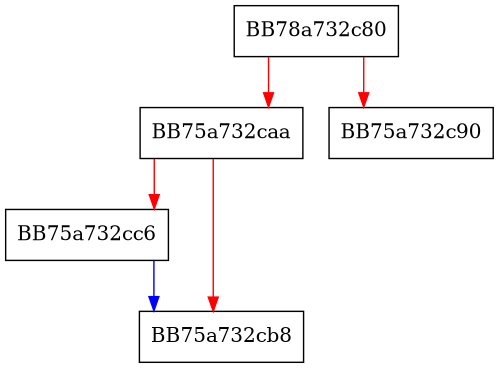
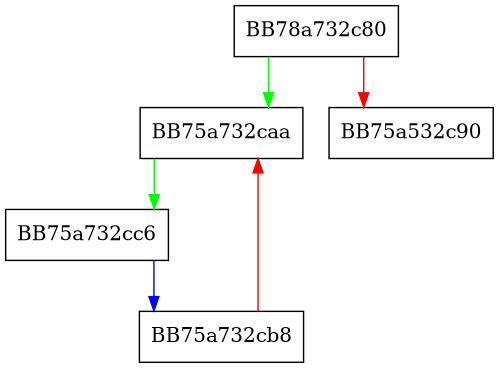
(269, 75) -> (269, 75)
(411, 133) -> (411, 133)
(154, 177) -> (154, 177)
(213, 228) -> (258, 242)
